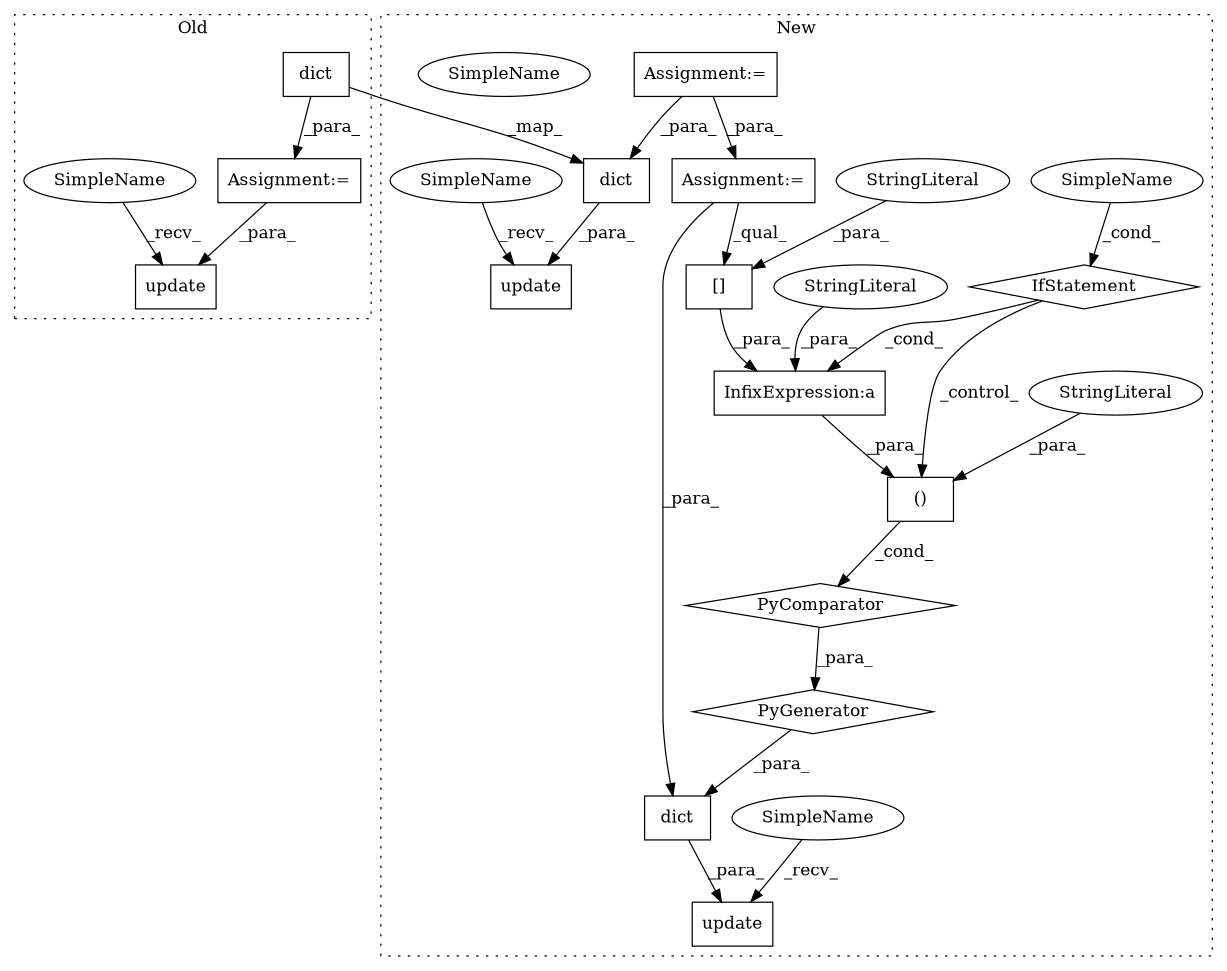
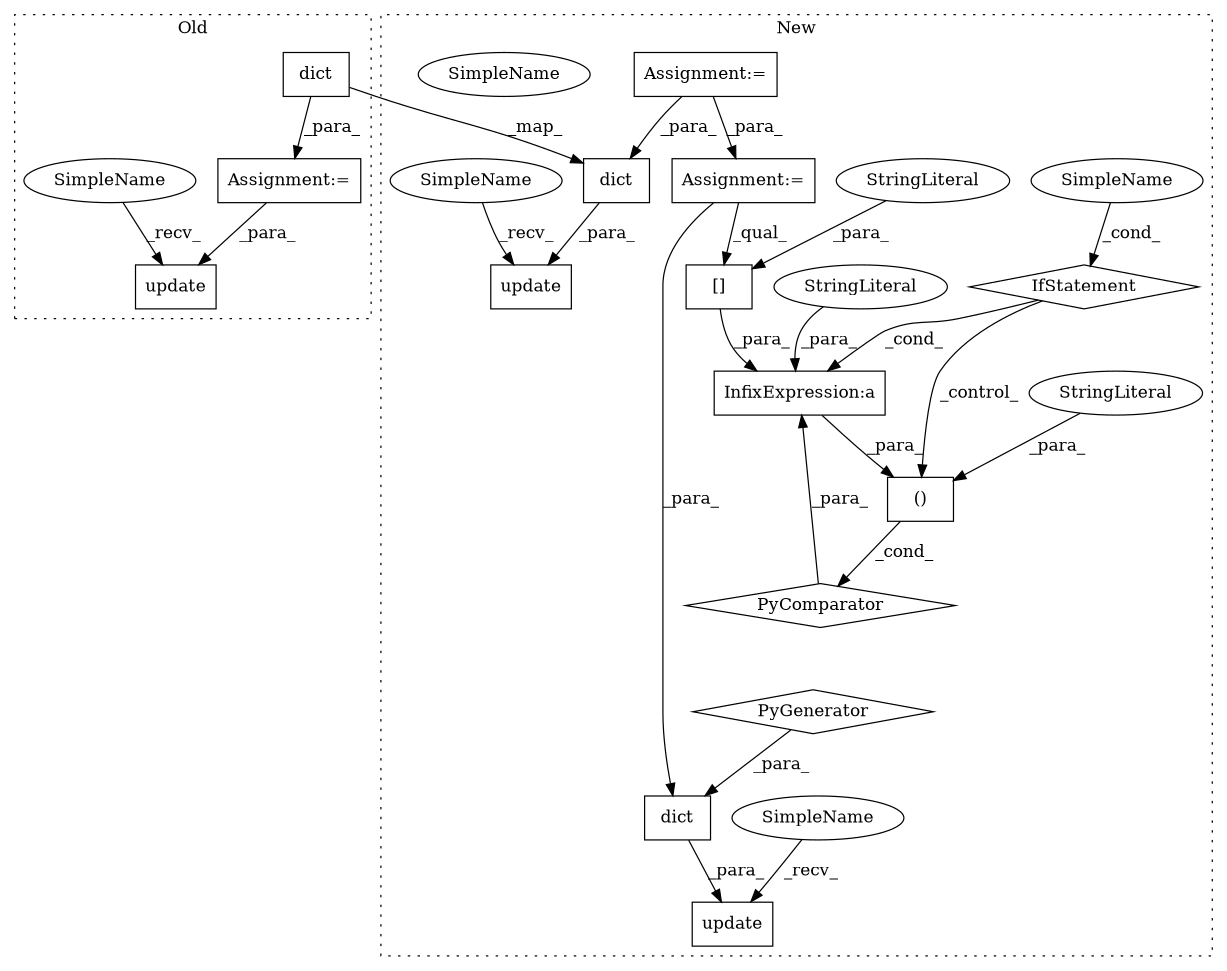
(817, 653) -> (811, 506)
